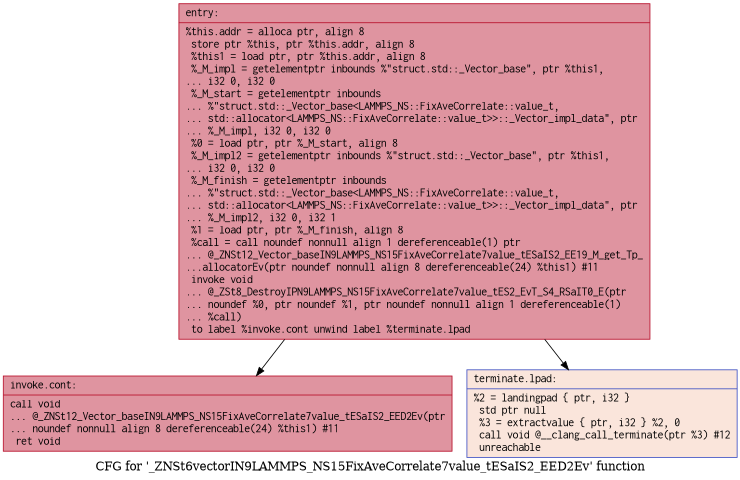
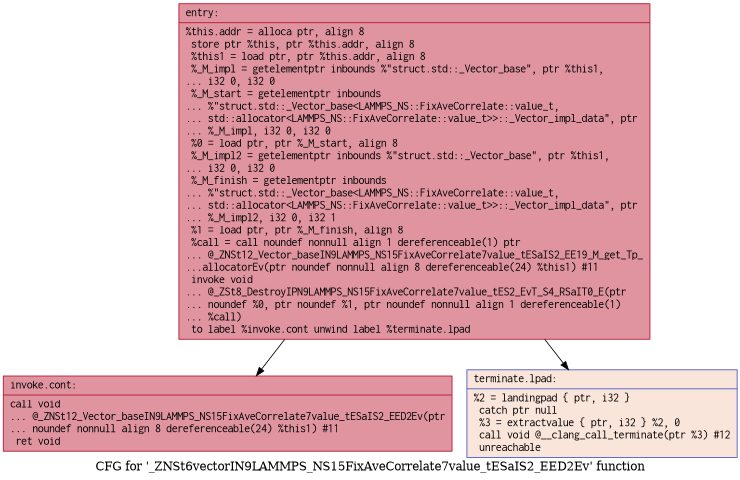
(510, 410) -> (516, 410)
